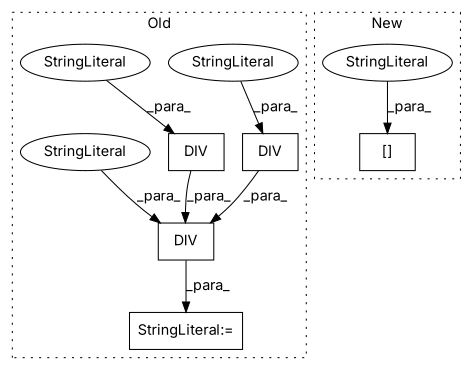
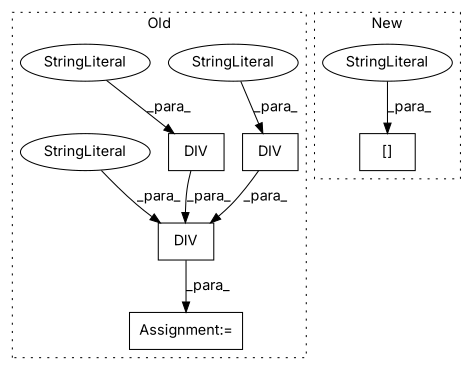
(186, 331) -> (186, 331)
